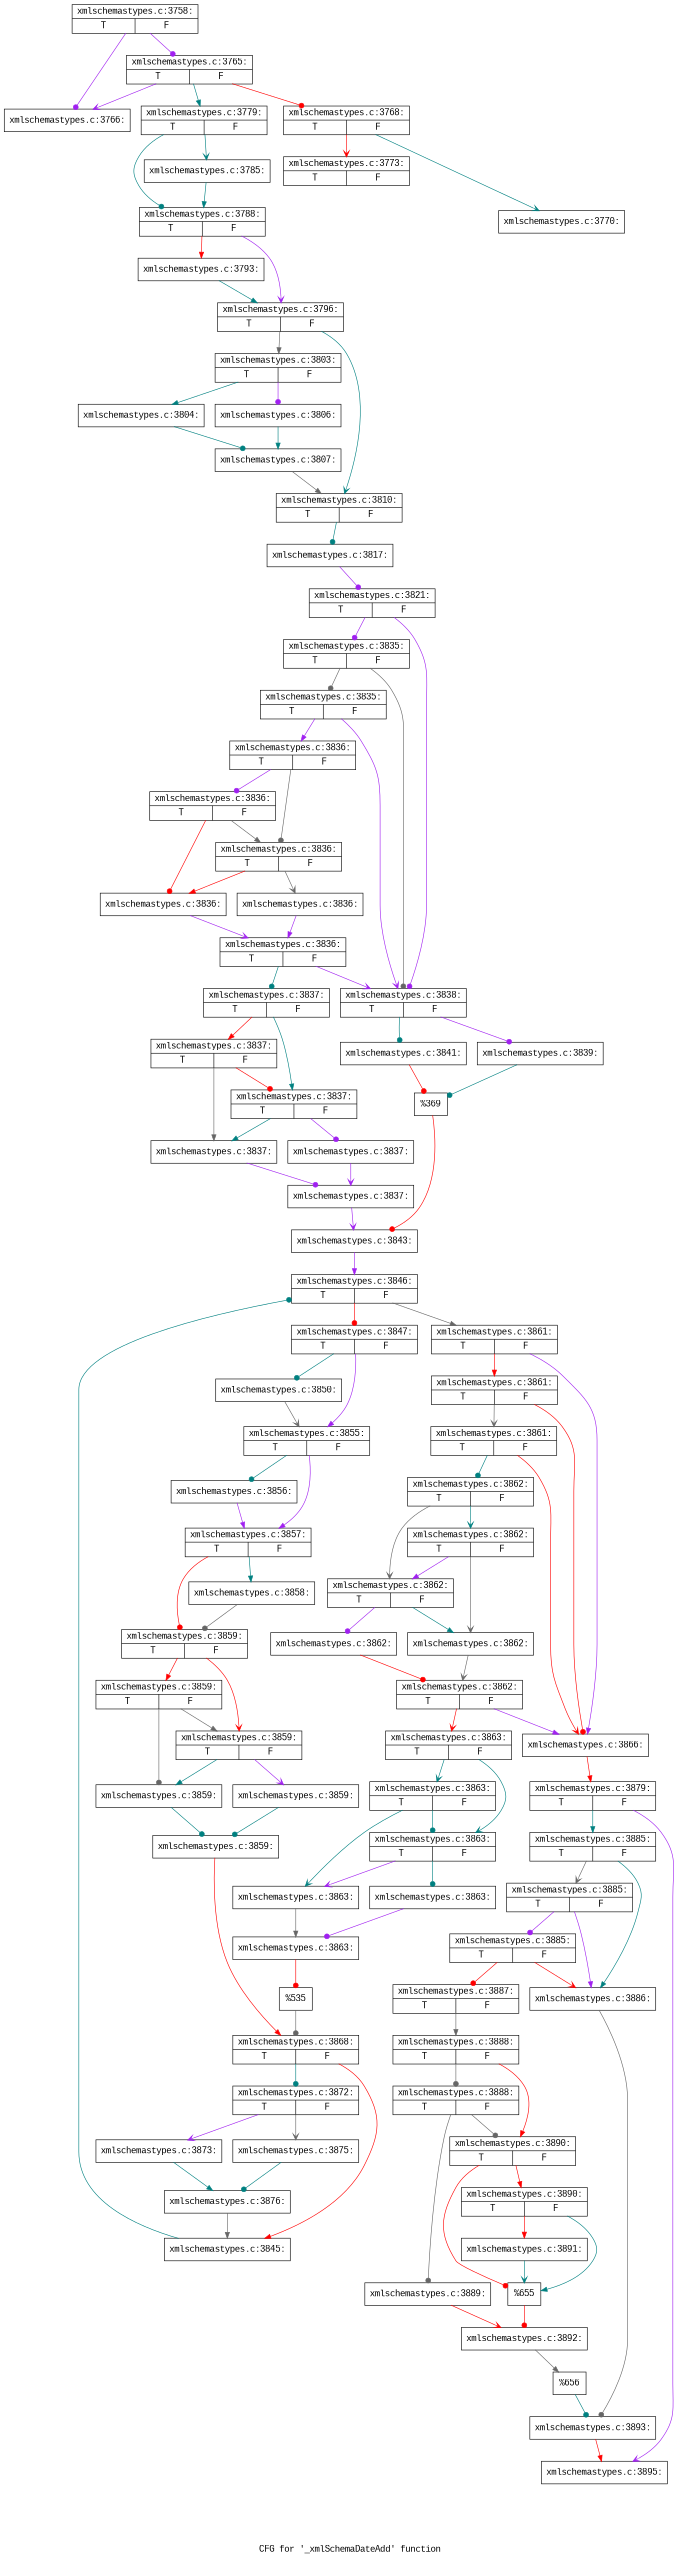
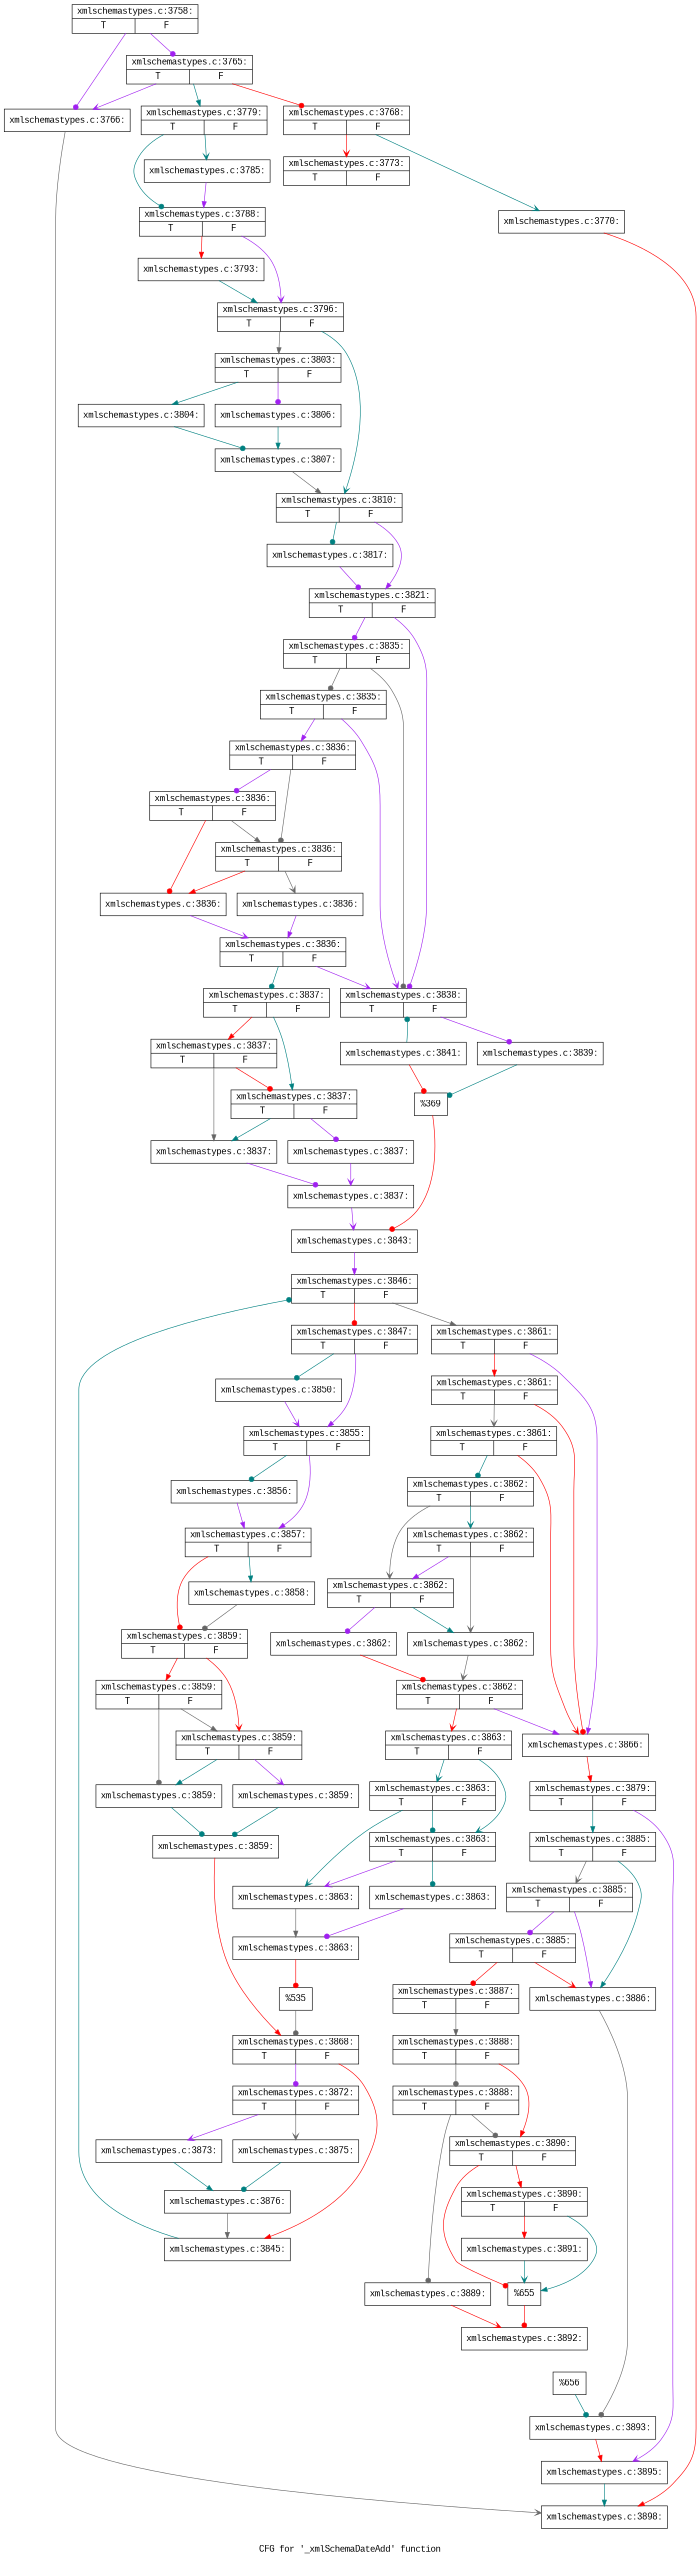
(205, 192) -> (205, 192)
none -> (400, 549)
(399, 1027) -> (407, 1032)
(290, 1411) -> (290, 1411)
(296, 2073) -> (296, 2073)
(545, 2359) -> none
none -> (604, 2517)
